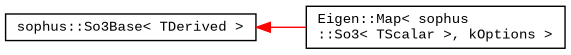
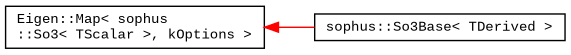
(288, 27) -> (297, 27)
